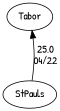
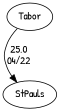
(34, 60) -> (5, 51)
